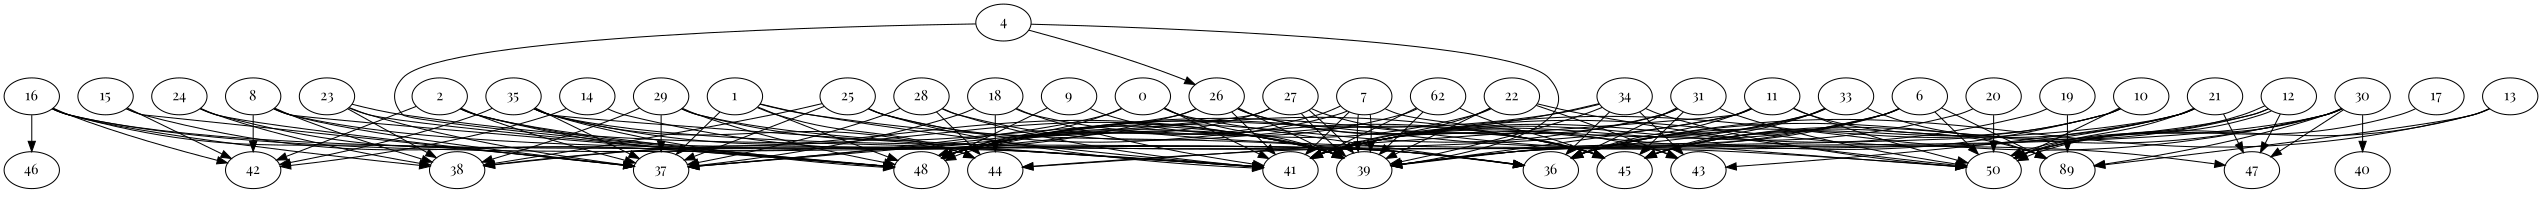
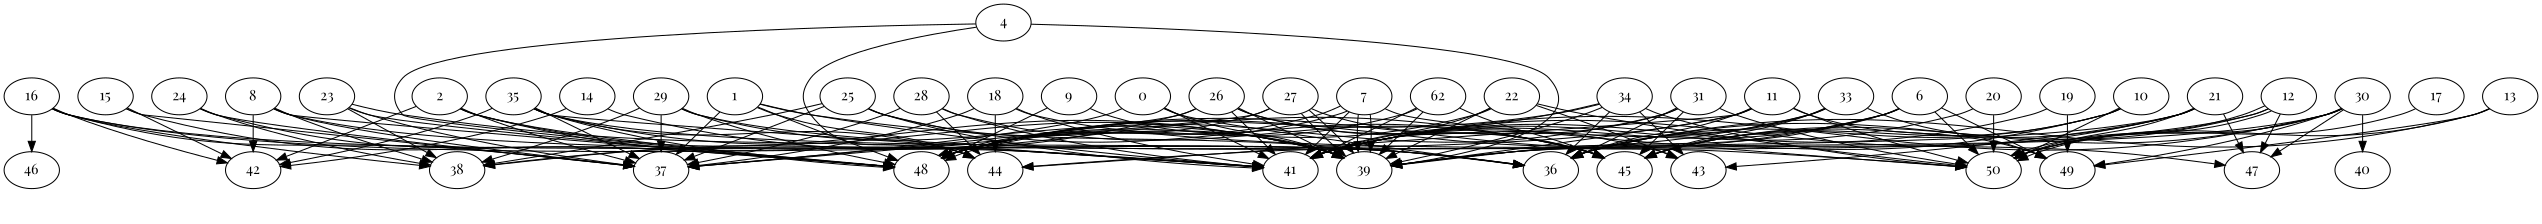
(1108, 53) -> (804, 91)
(1037, 132) -> none
(2067, 170) -> (2067, 170)
